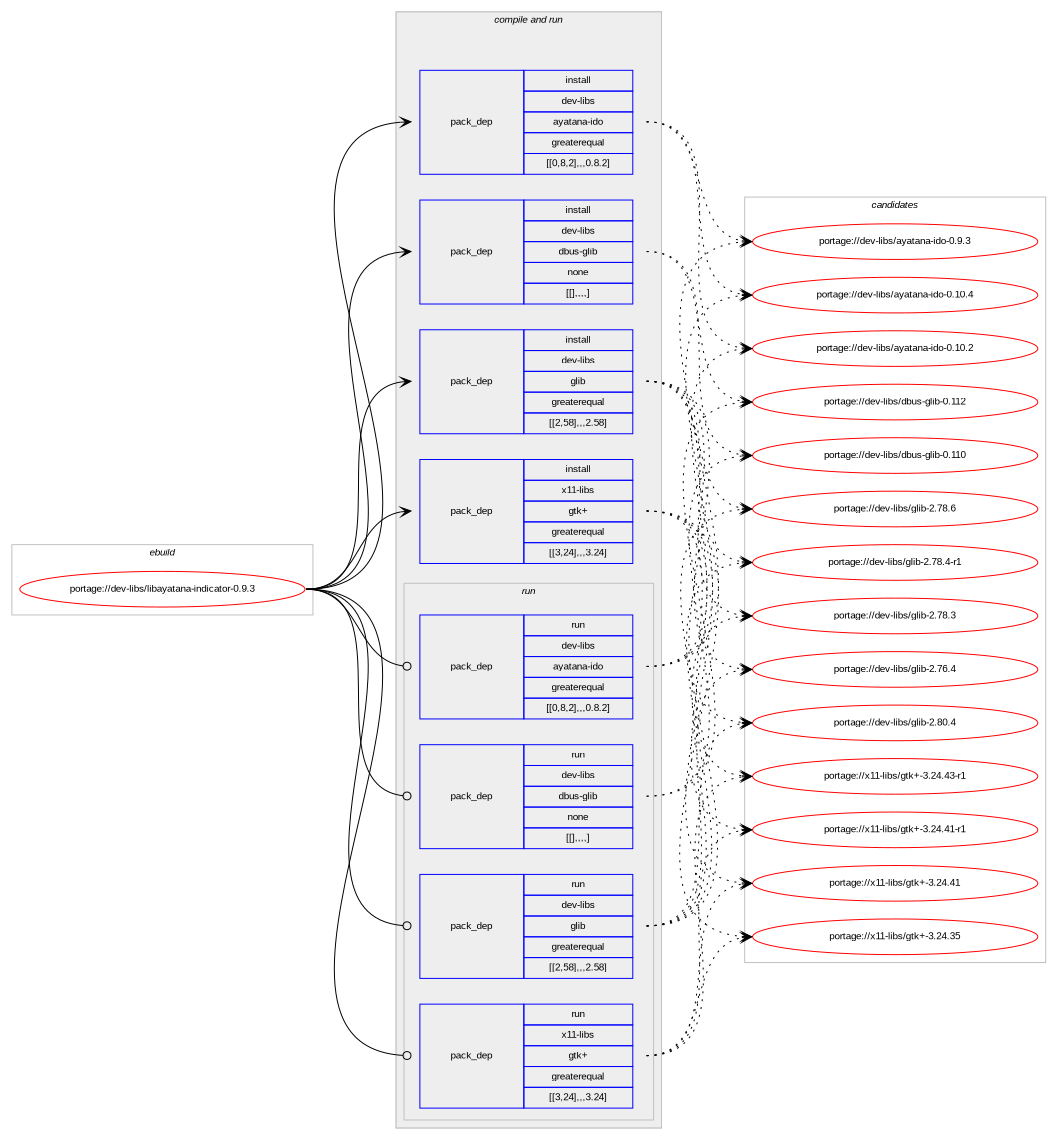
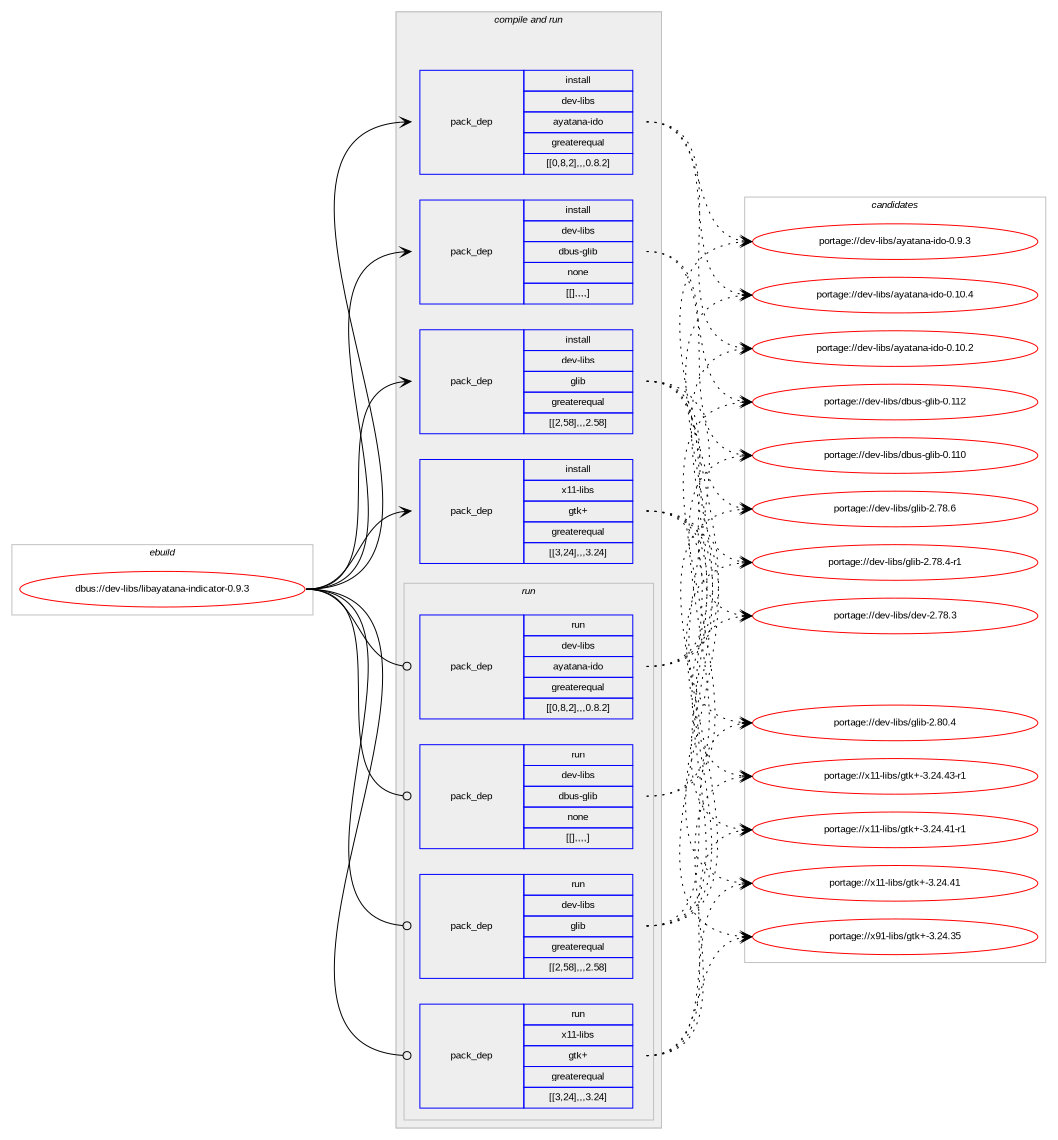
(162, 589) -> (162, 589)
(895, 616) -> (895, 616)
(895, 669) -> none
(895, 937) -> (895, 937)
